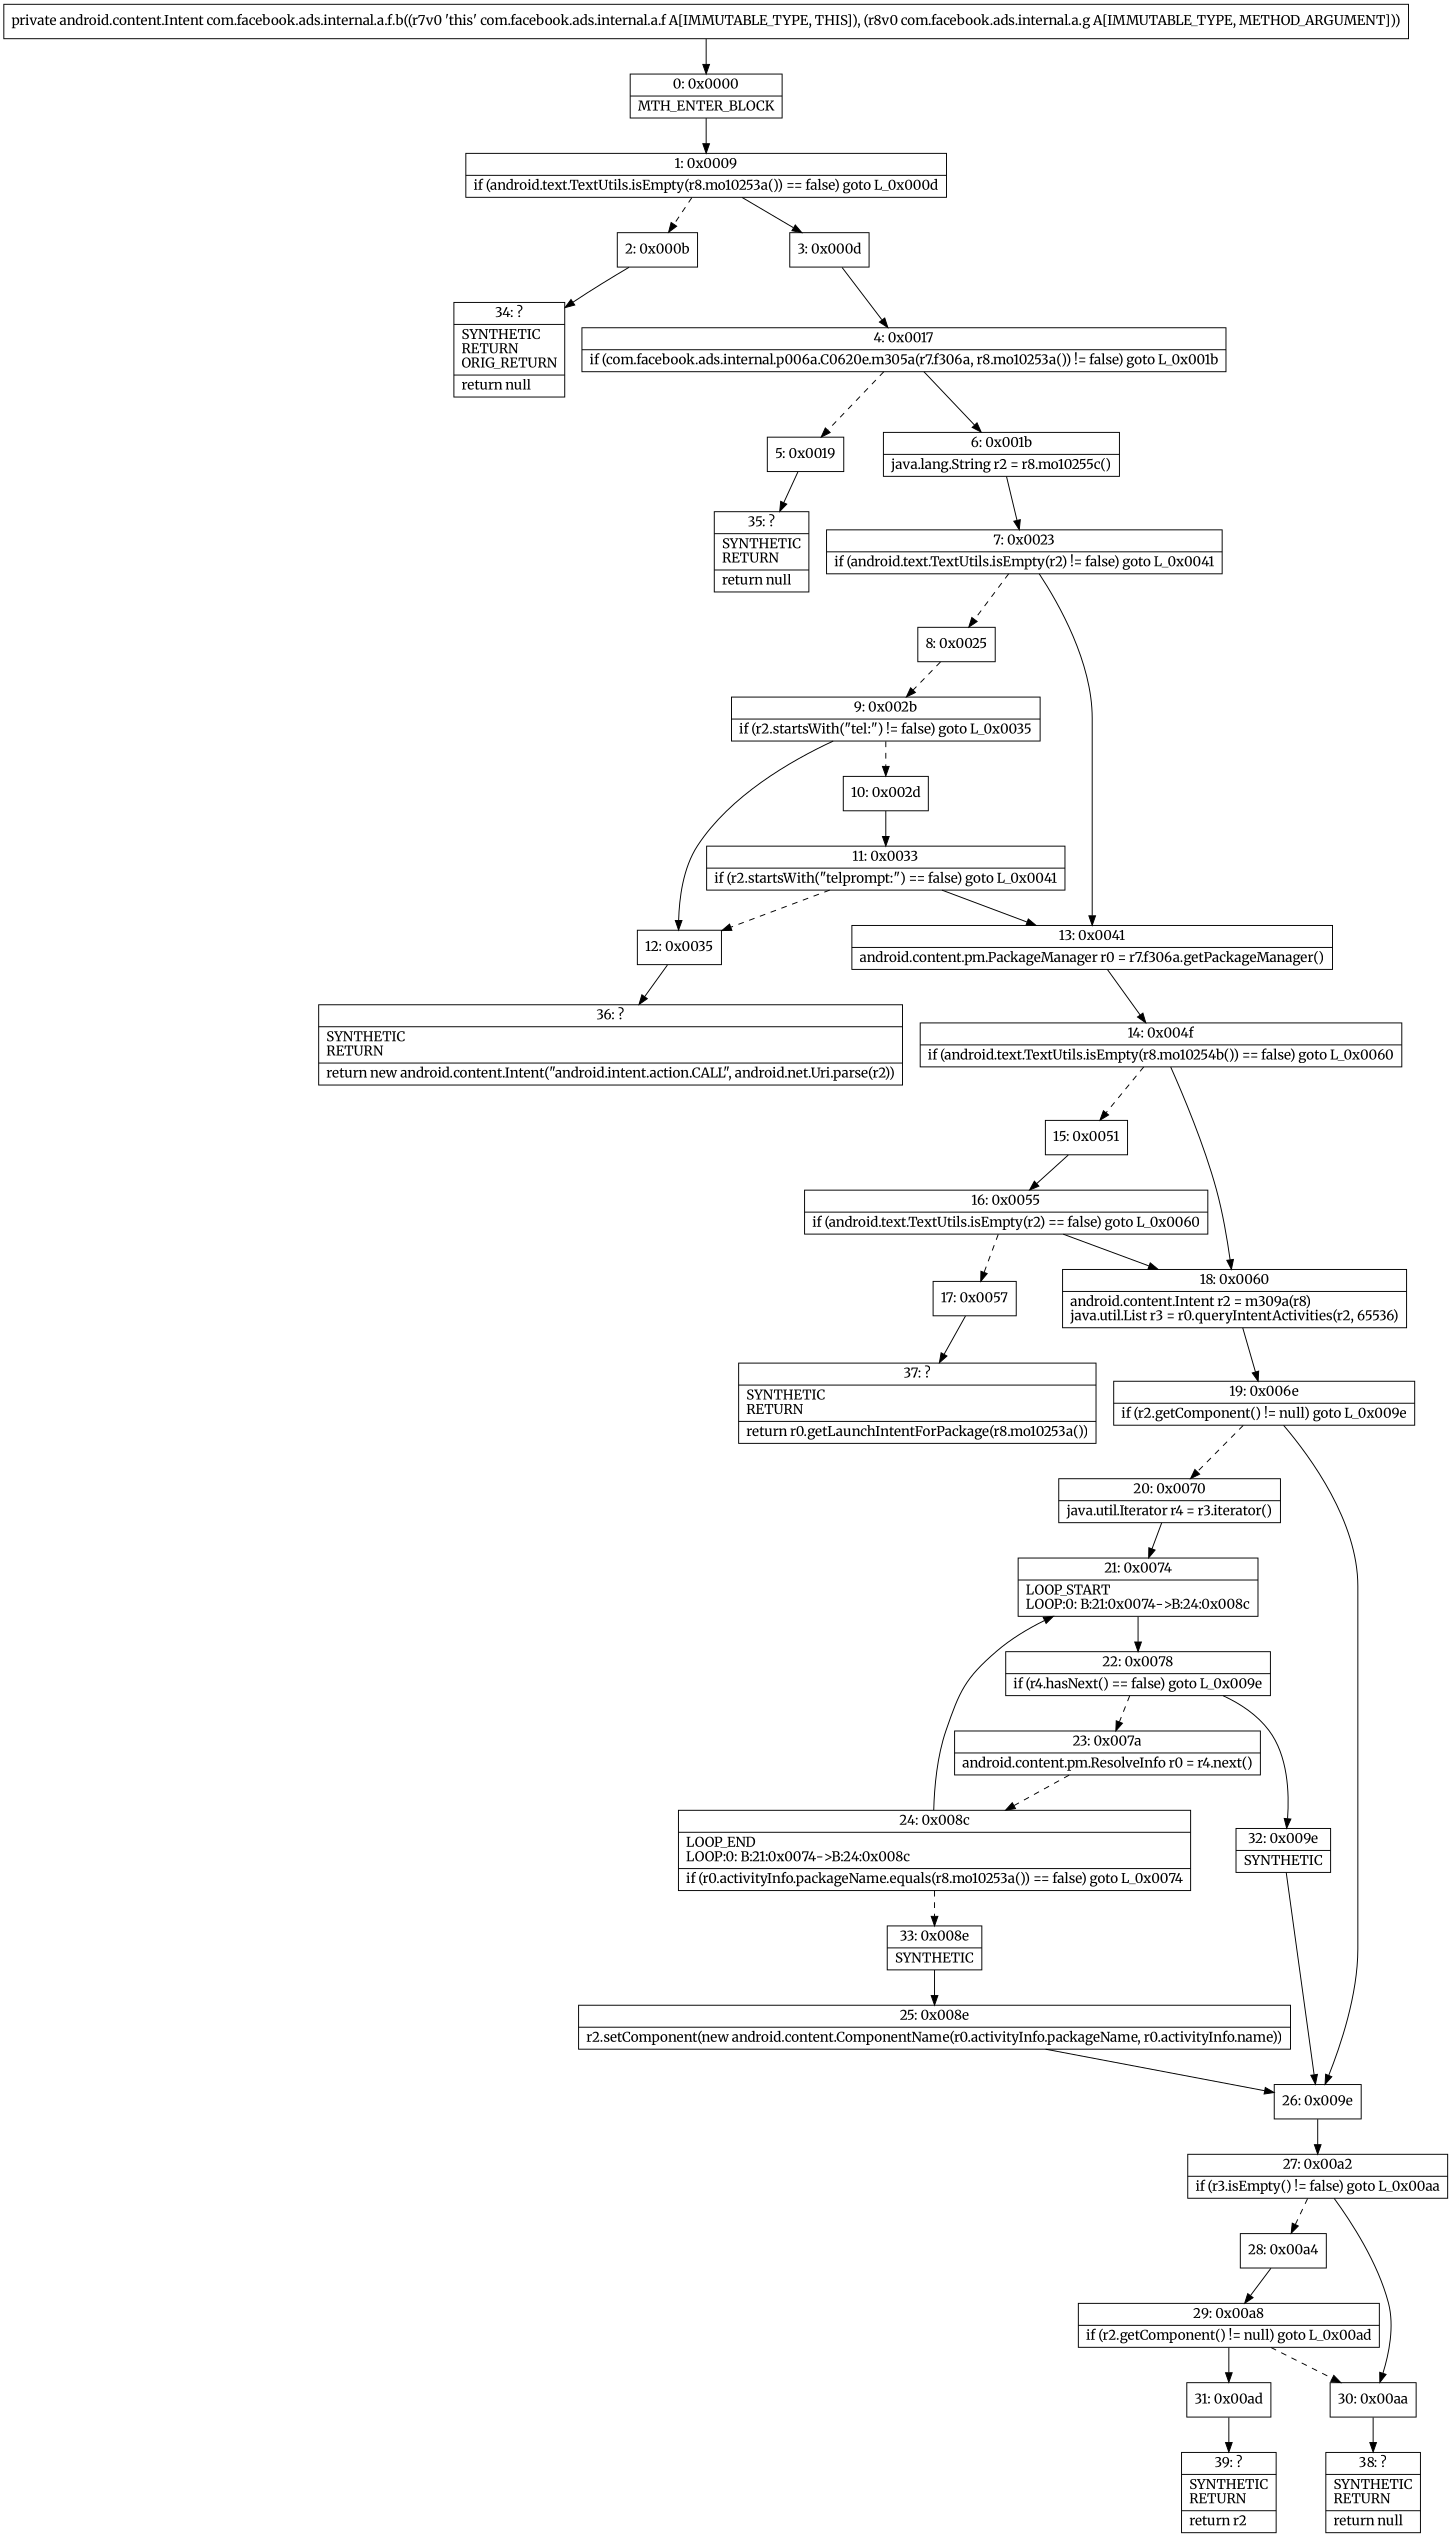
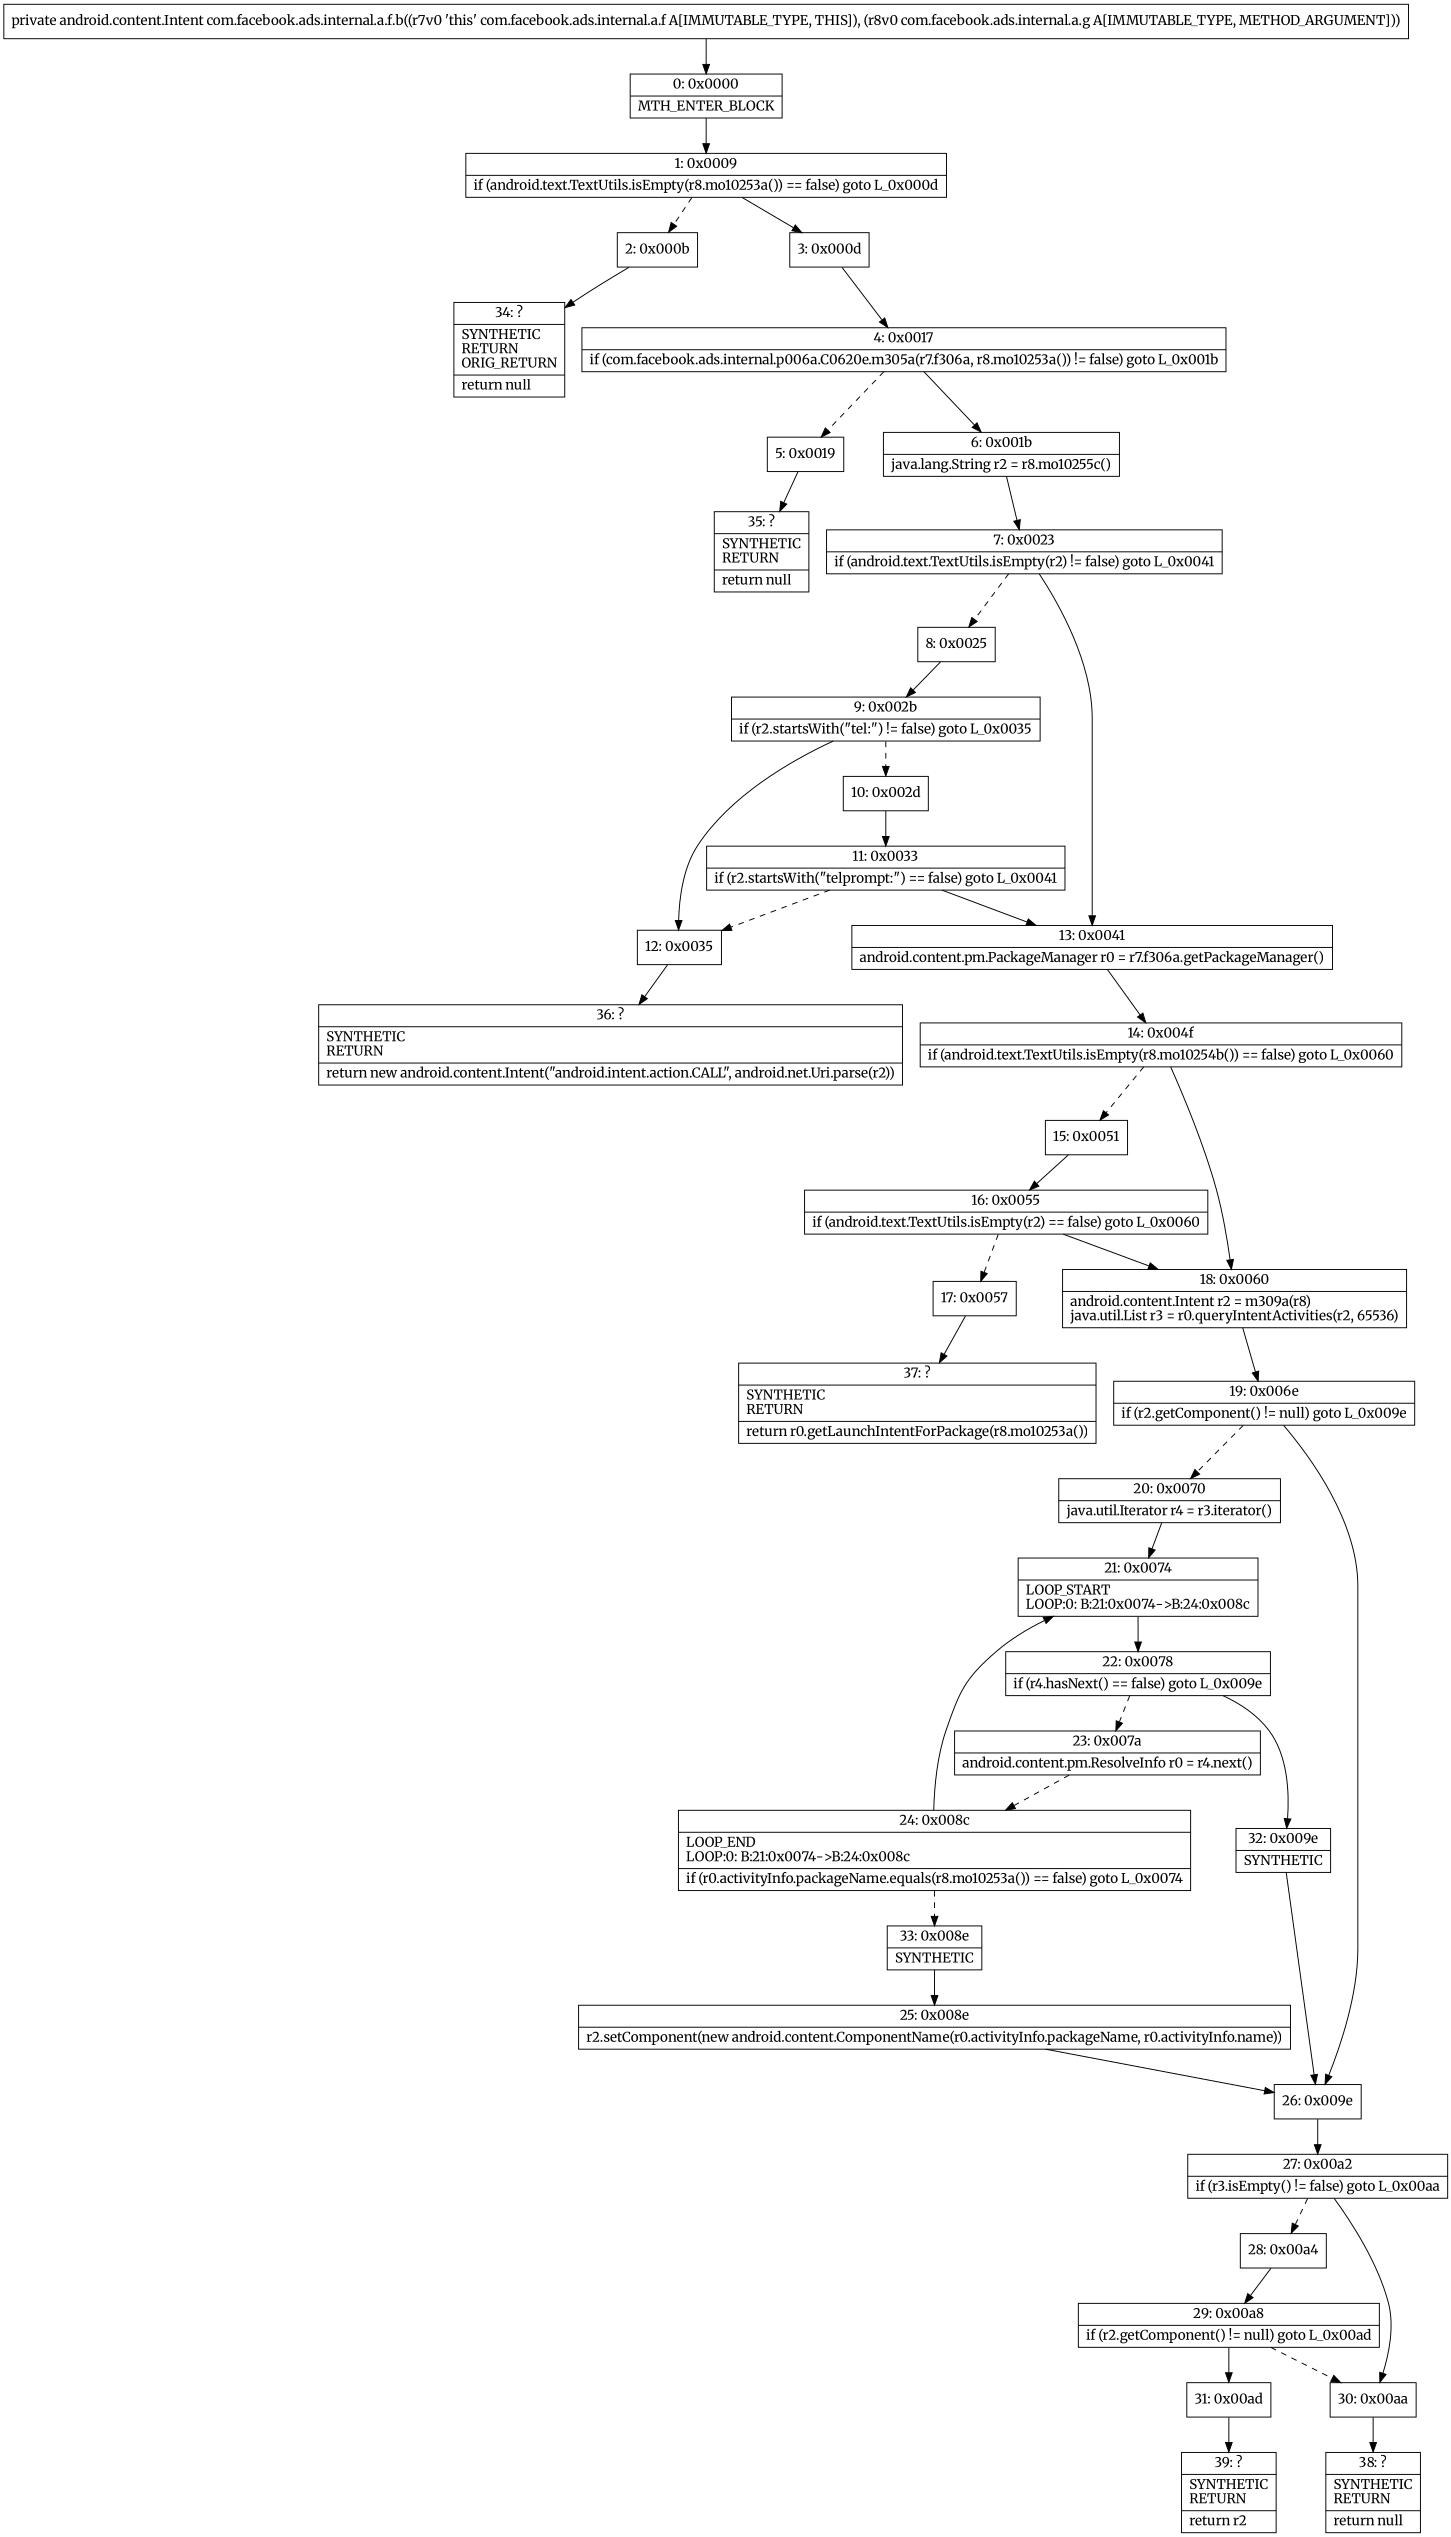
(927, 676) -> (927, 676)
